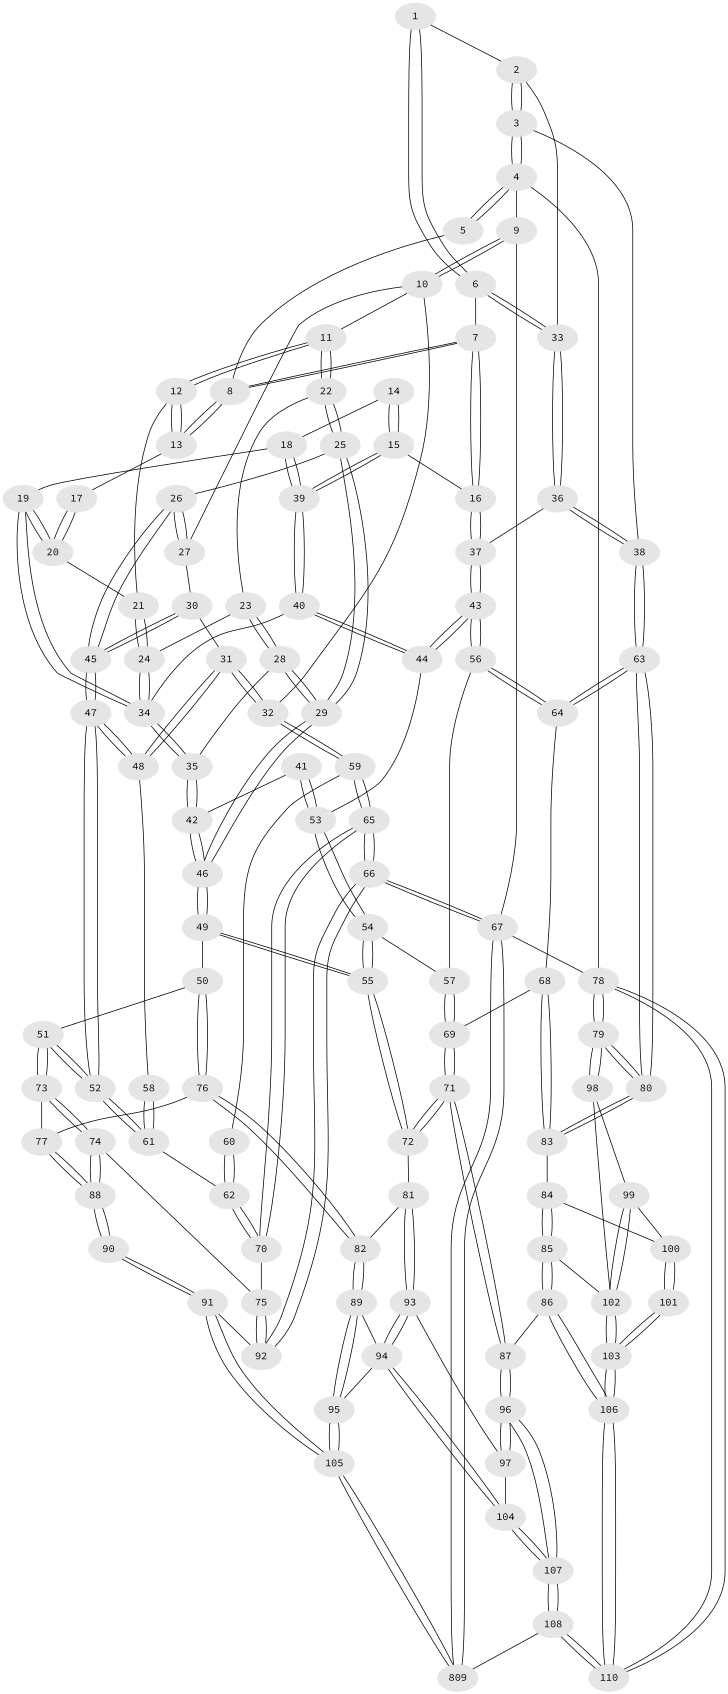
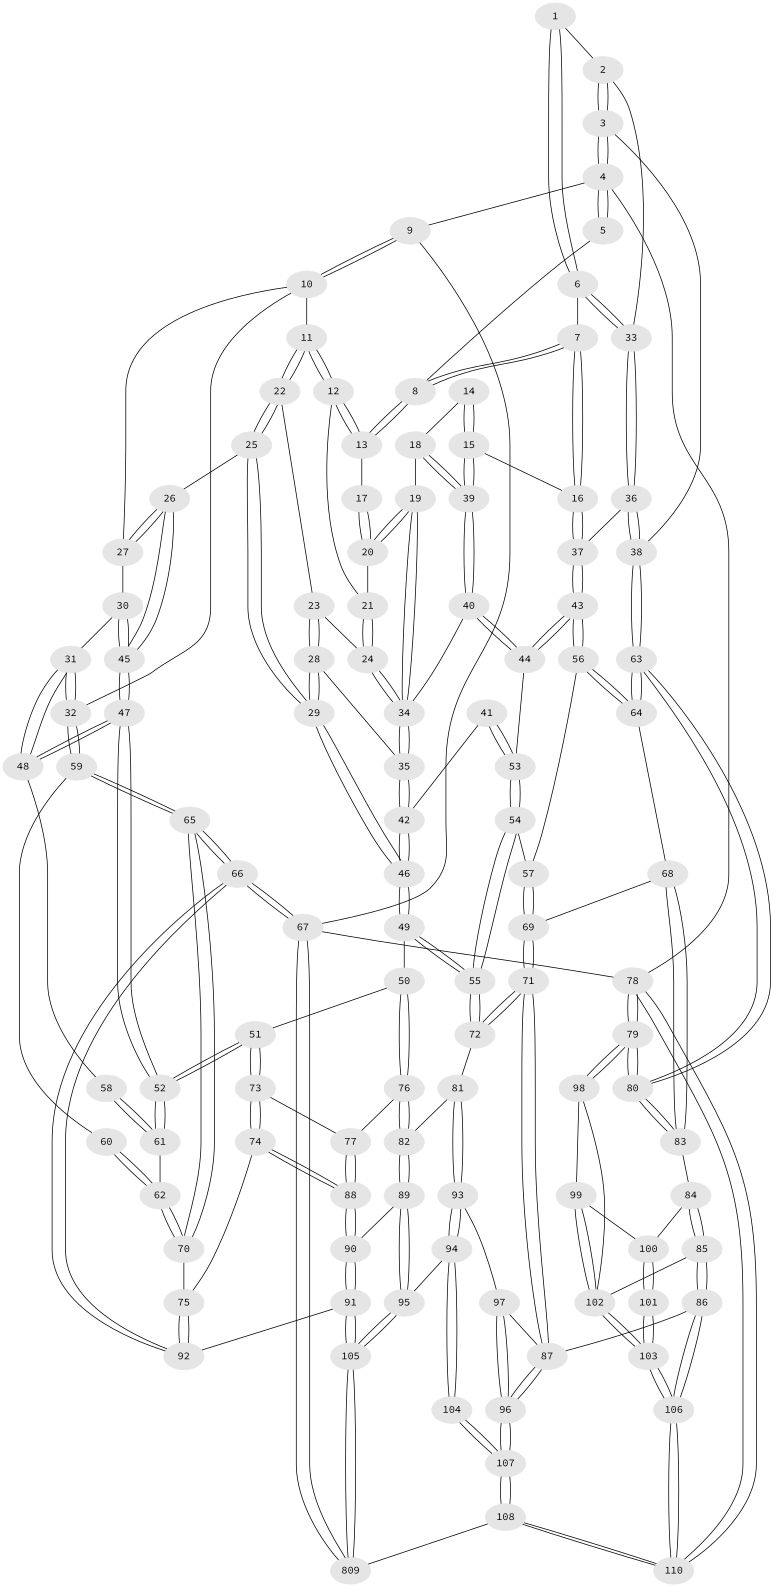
(369, 1329) -> (378, 1222)
(505, 1490) -> (523, 1330)
